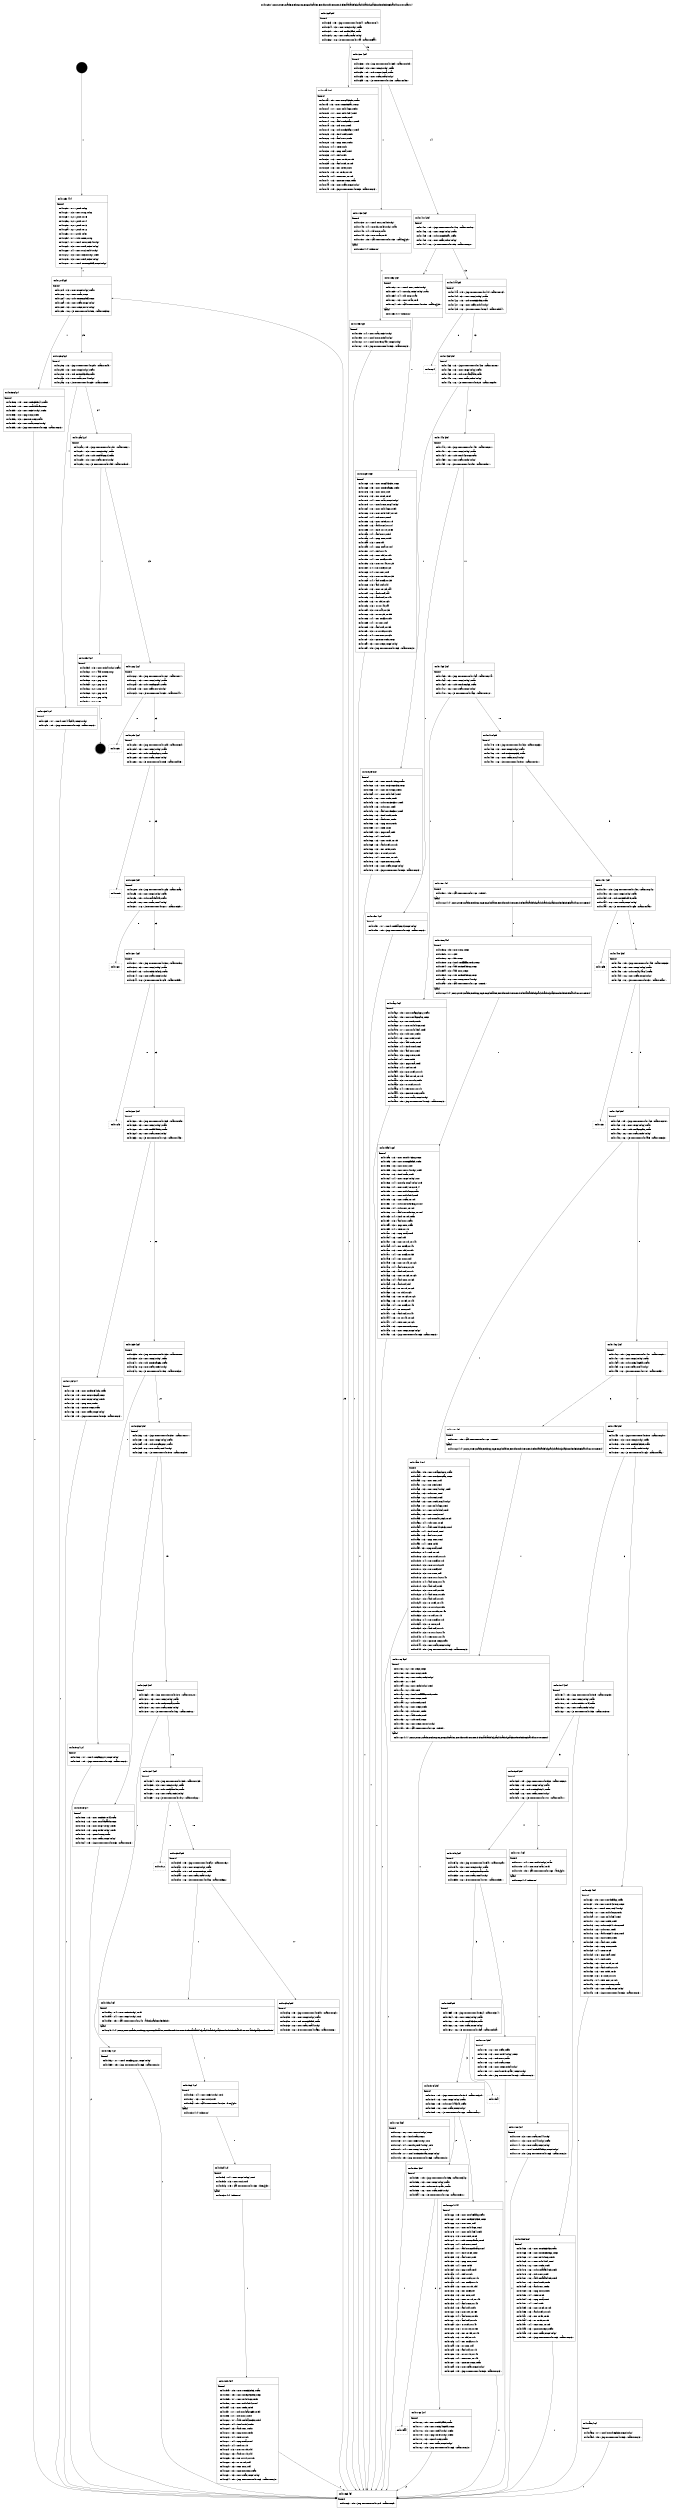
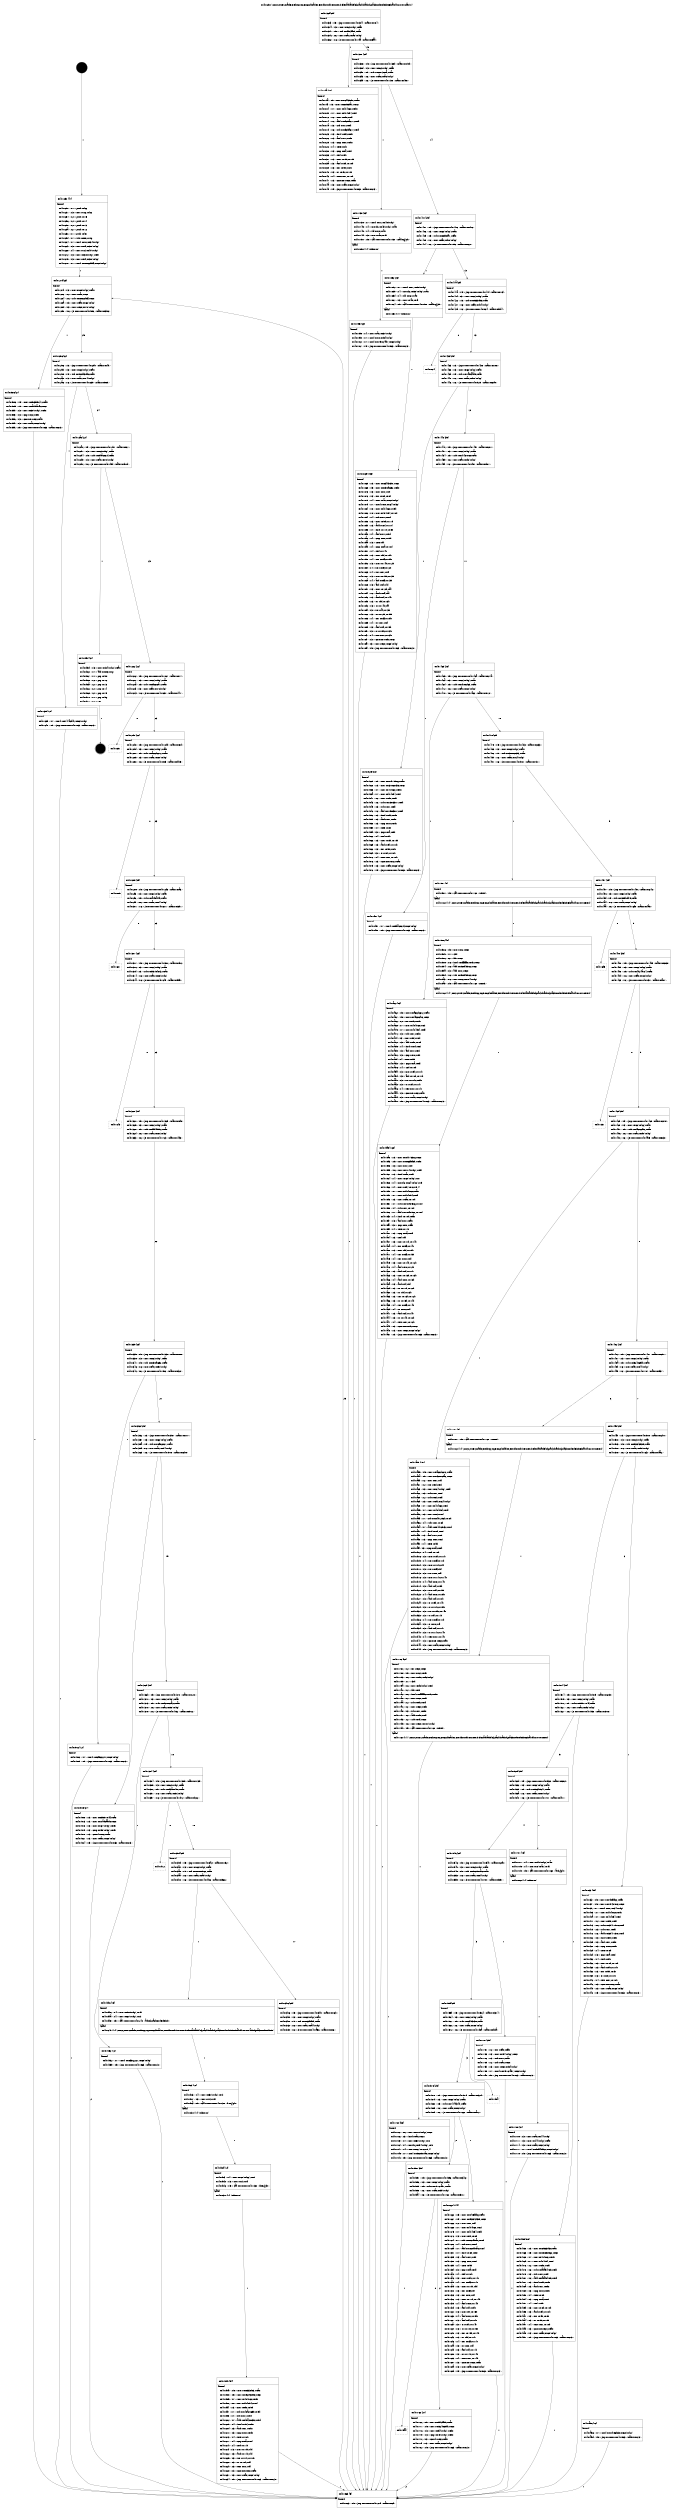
(82, 273) -> (79, 271)
(92, 1399) -> none
